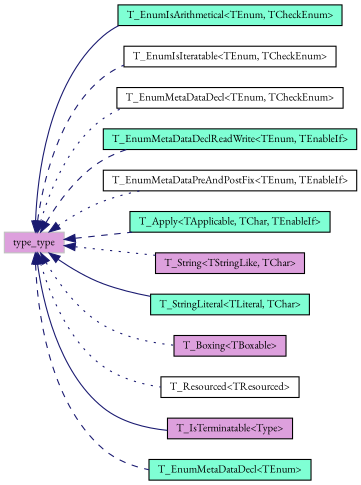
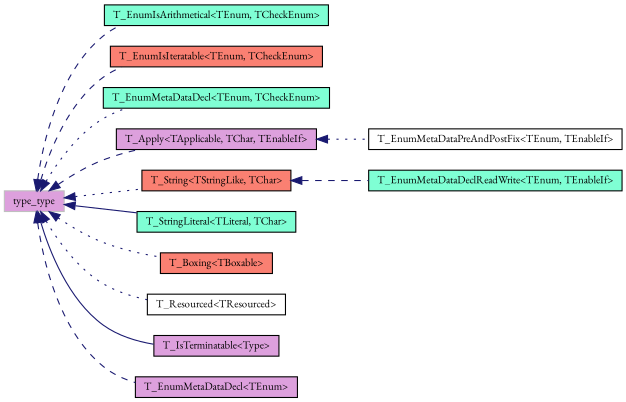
(230, 57) -> (216, 57)
(230, 98) -> (216, 98)
(55, 113) -> (62, 93)
(80, 178) -> (335, 181)
(97, 204) -> (348, 139)
(230, 222) -> (216, 139)
(230, 263) -> (216, 181)
(230, 346) -> (216, 263)
(230, 470) -> (216, 387)
